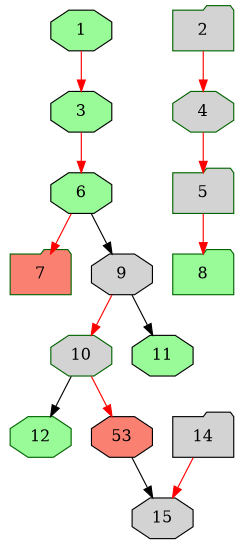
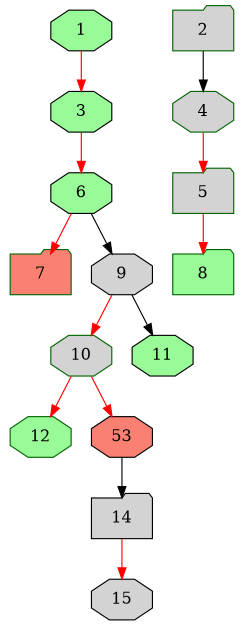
(203, 66) -> (203, 66)
(64, 391) -> (64, 391)
(140, 473) -> (122, 472)
